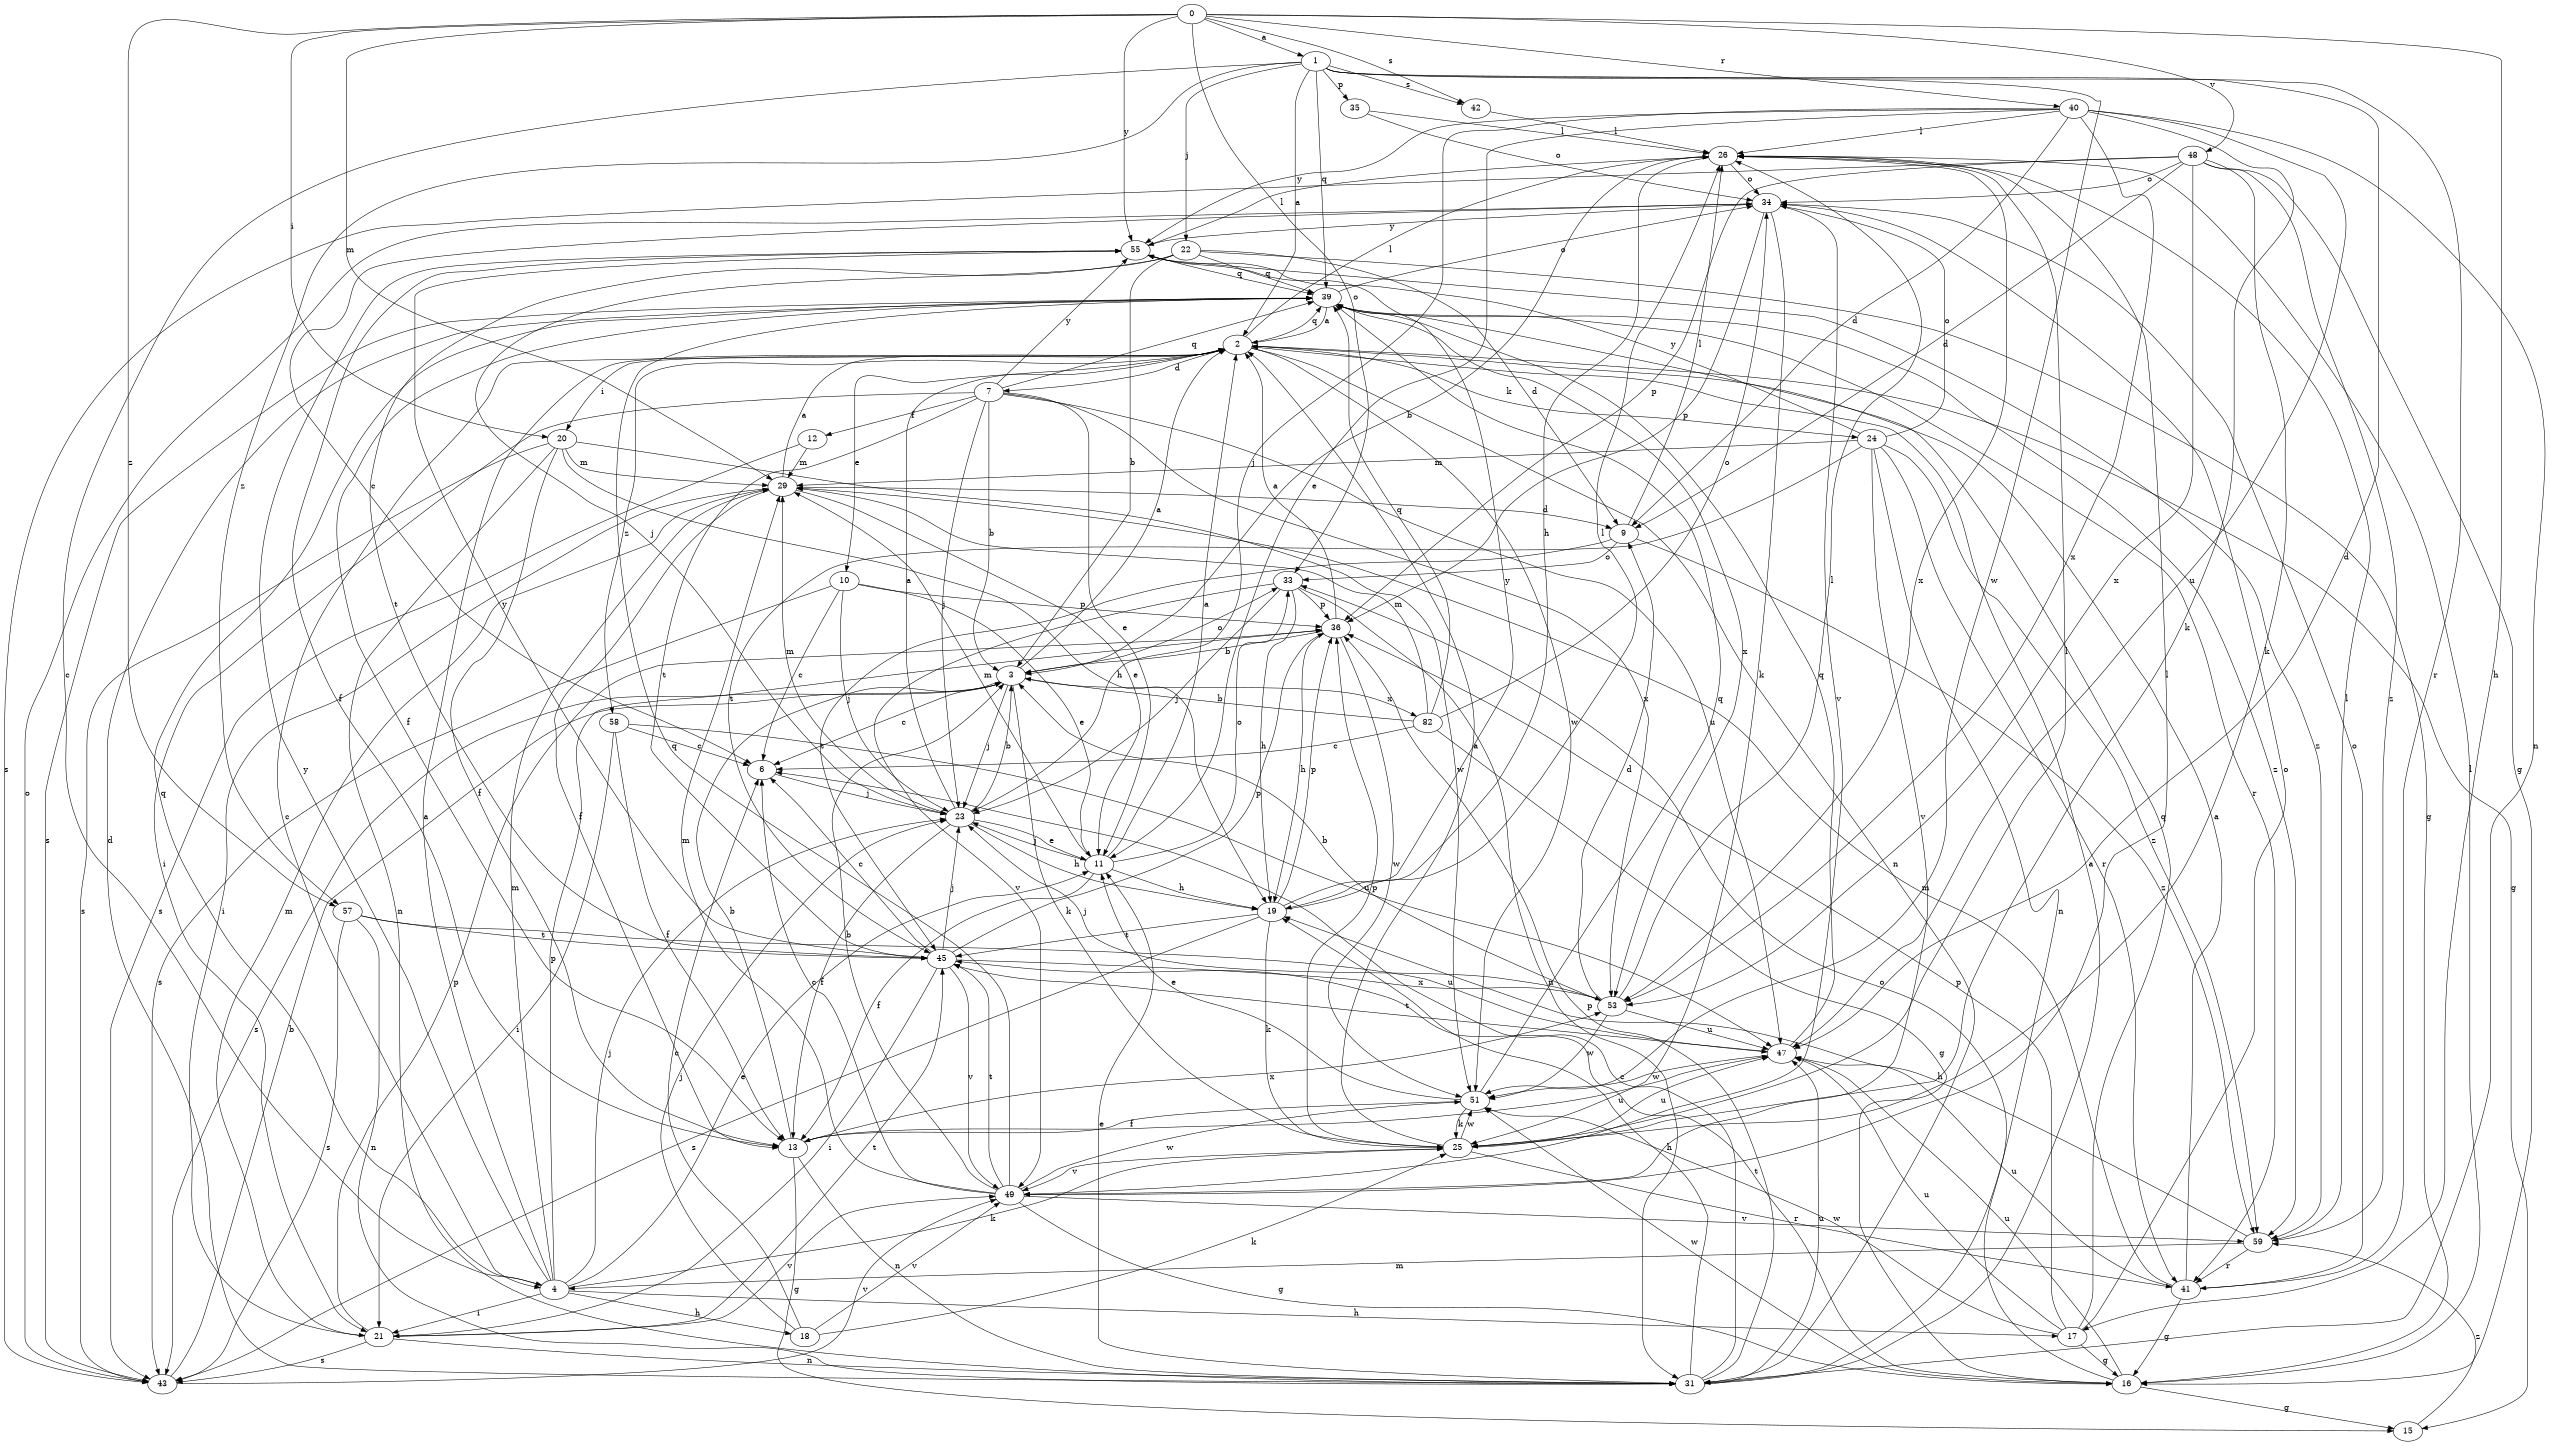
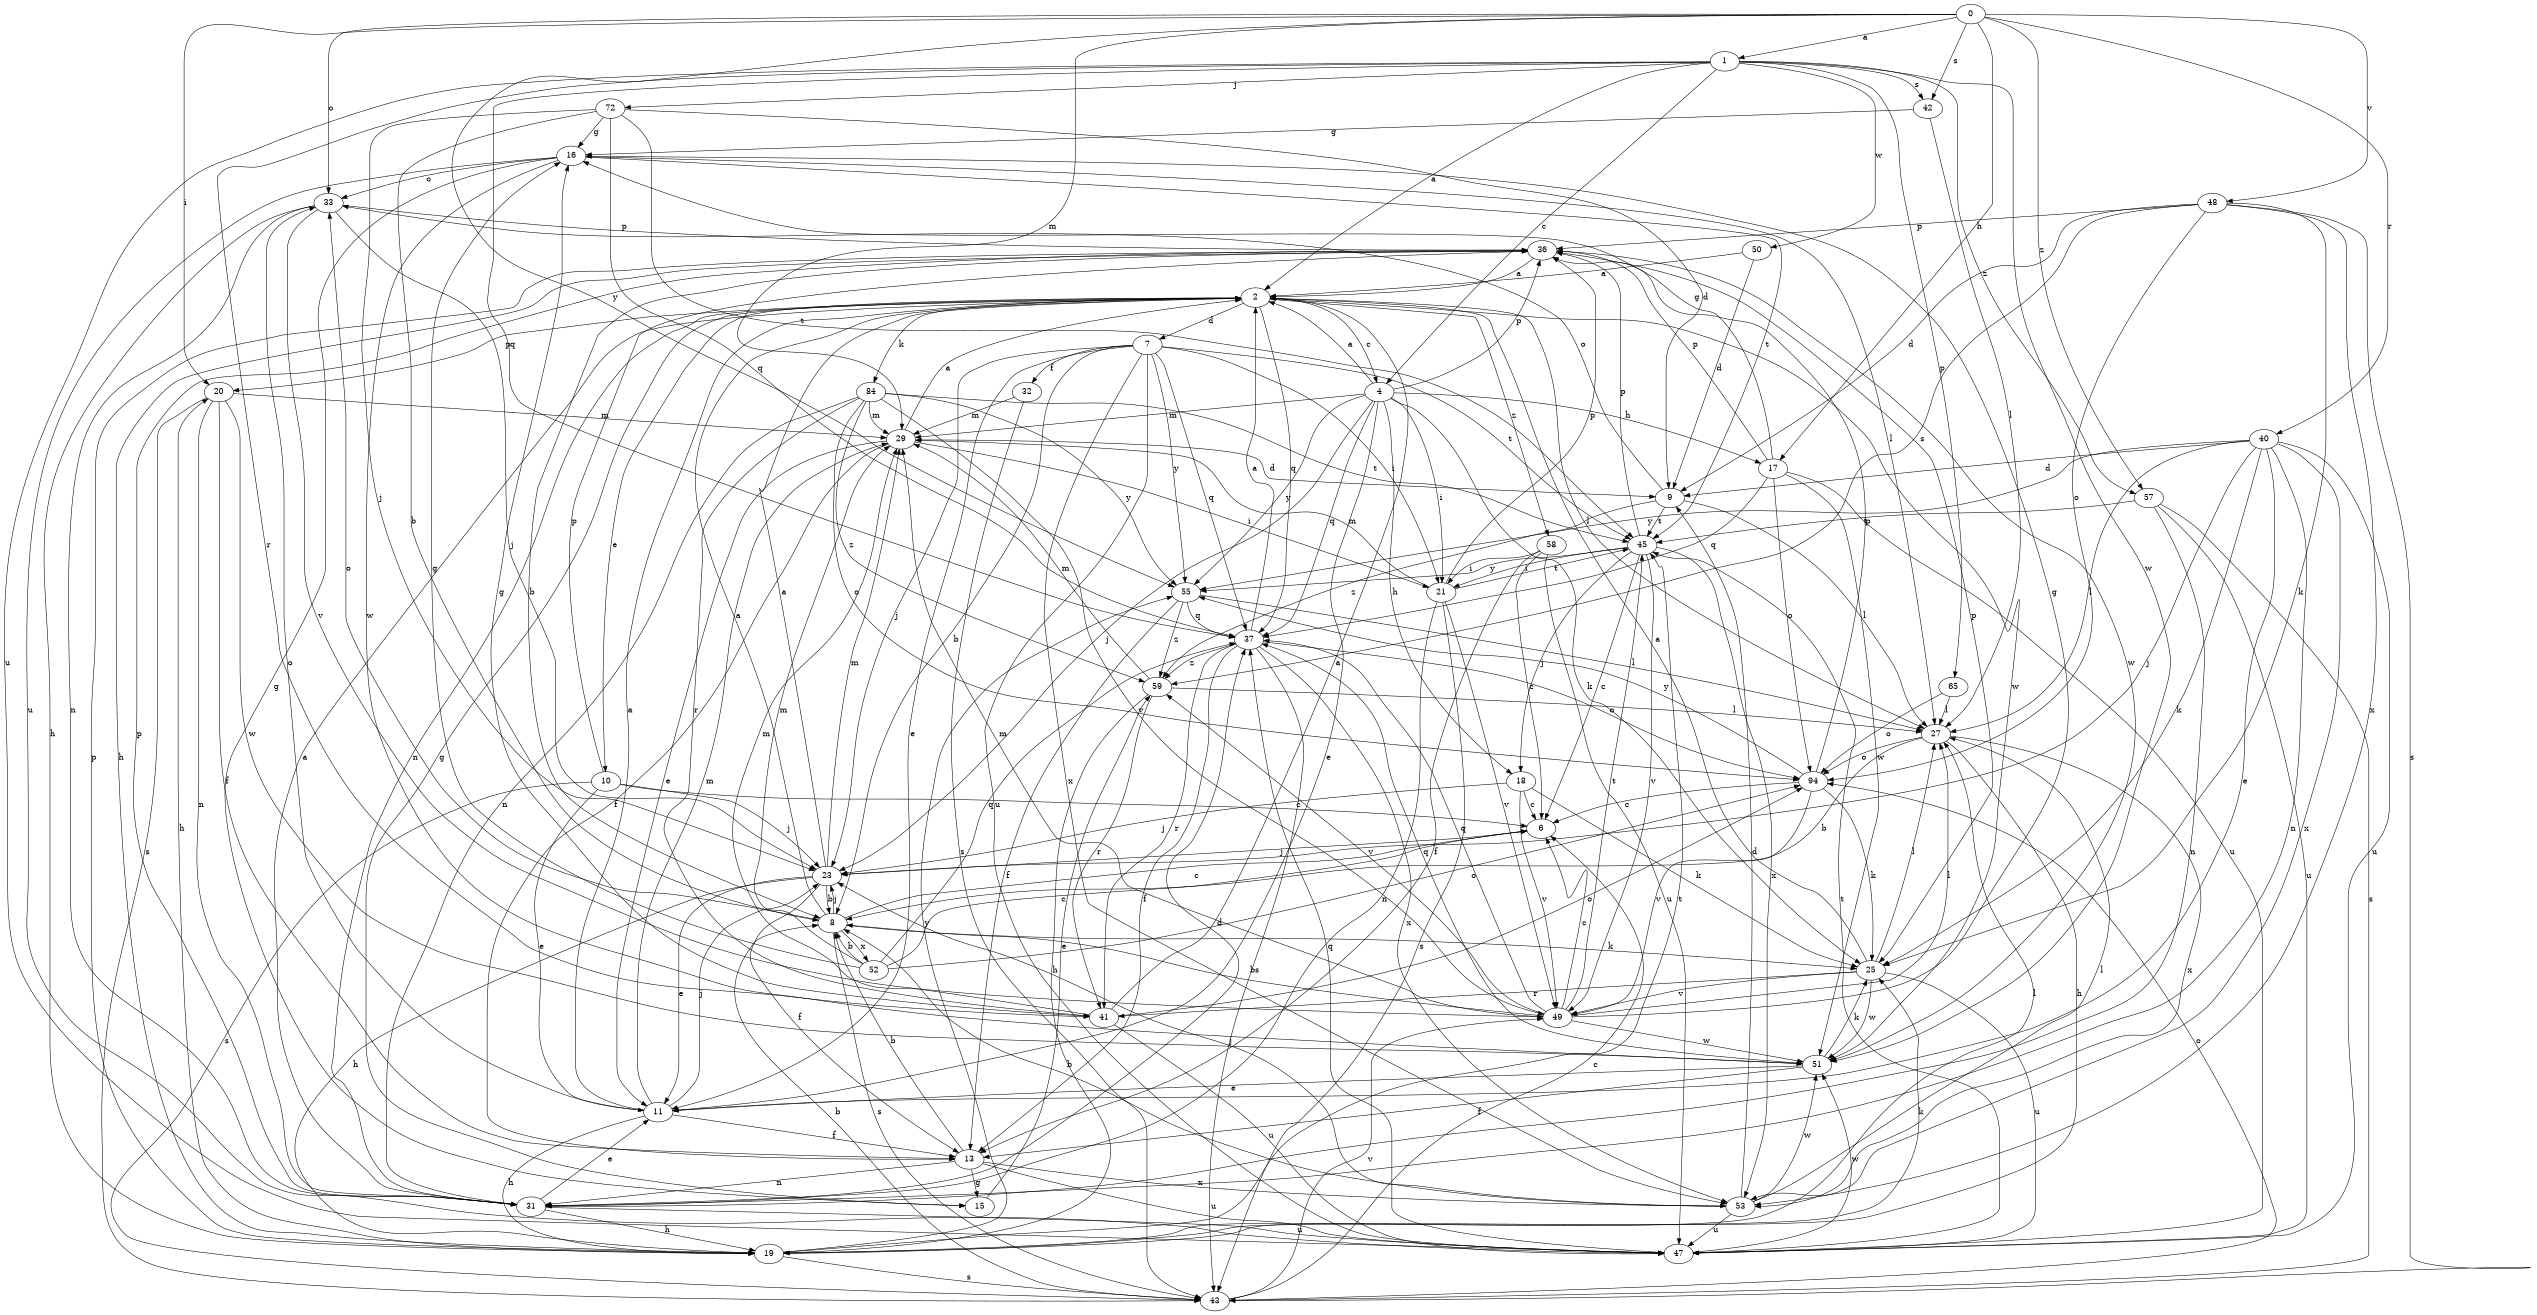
(1355, 109) -> (1953, 687)
(1723, 156) -> (1936, 734)
(1767, 203) -> (1813, 781)
(1186, 250) -> (610, 109)
none -> (1757, 250)
(1327, 298) -> (1249, 640)
(603, 392) -> (508, 345)
(812, 439) -> (1027, 392)
(1872, 439) -> (871, 392)
(2347, 557) -> (8, 663)
(960, 585) -> (189, 1065)
(1011, 676) -> (833, 923)
(2391, 699) -> (1922, 439)
(1428, 723) -> (874, 970)
(2532, 871) -> (1252, 132)
(951, 891) -> (1548, 645)
(1315, 954) -> (1940, 483)
(1418, 992) -> (1497, 1106)
(1409, 1262) -> (1045, 550)
(2478, 1337) -> (1064, 947)
